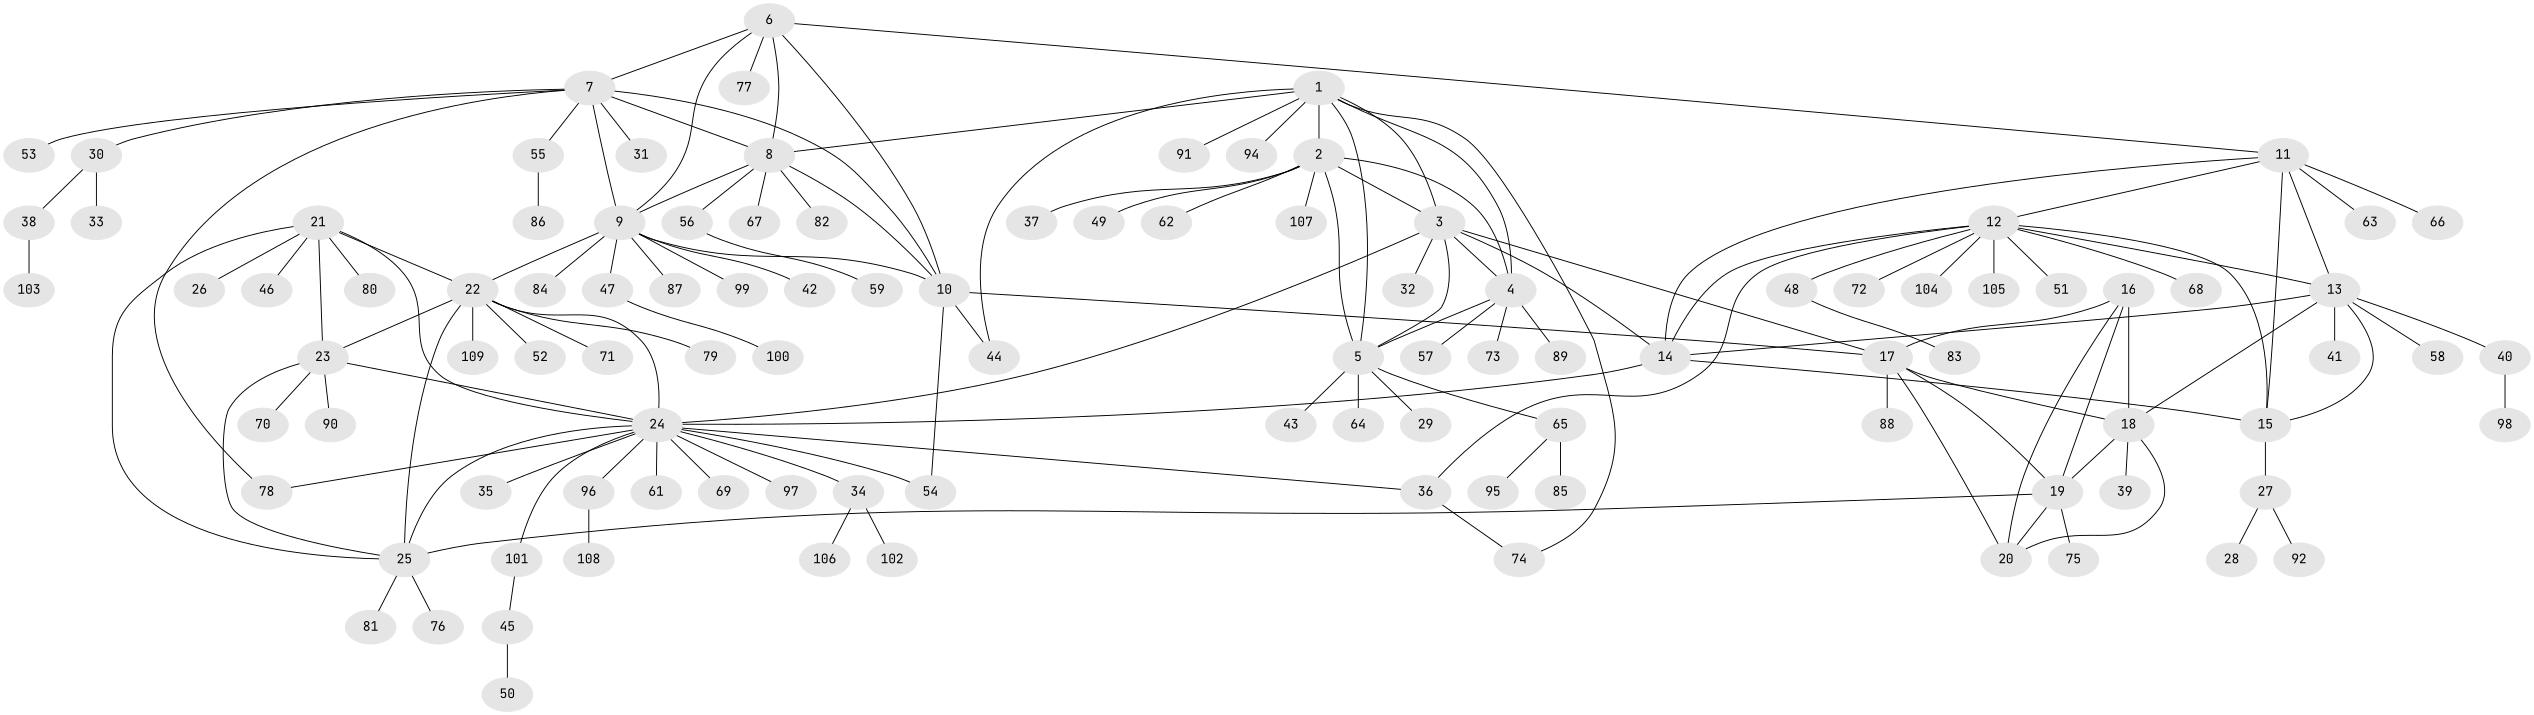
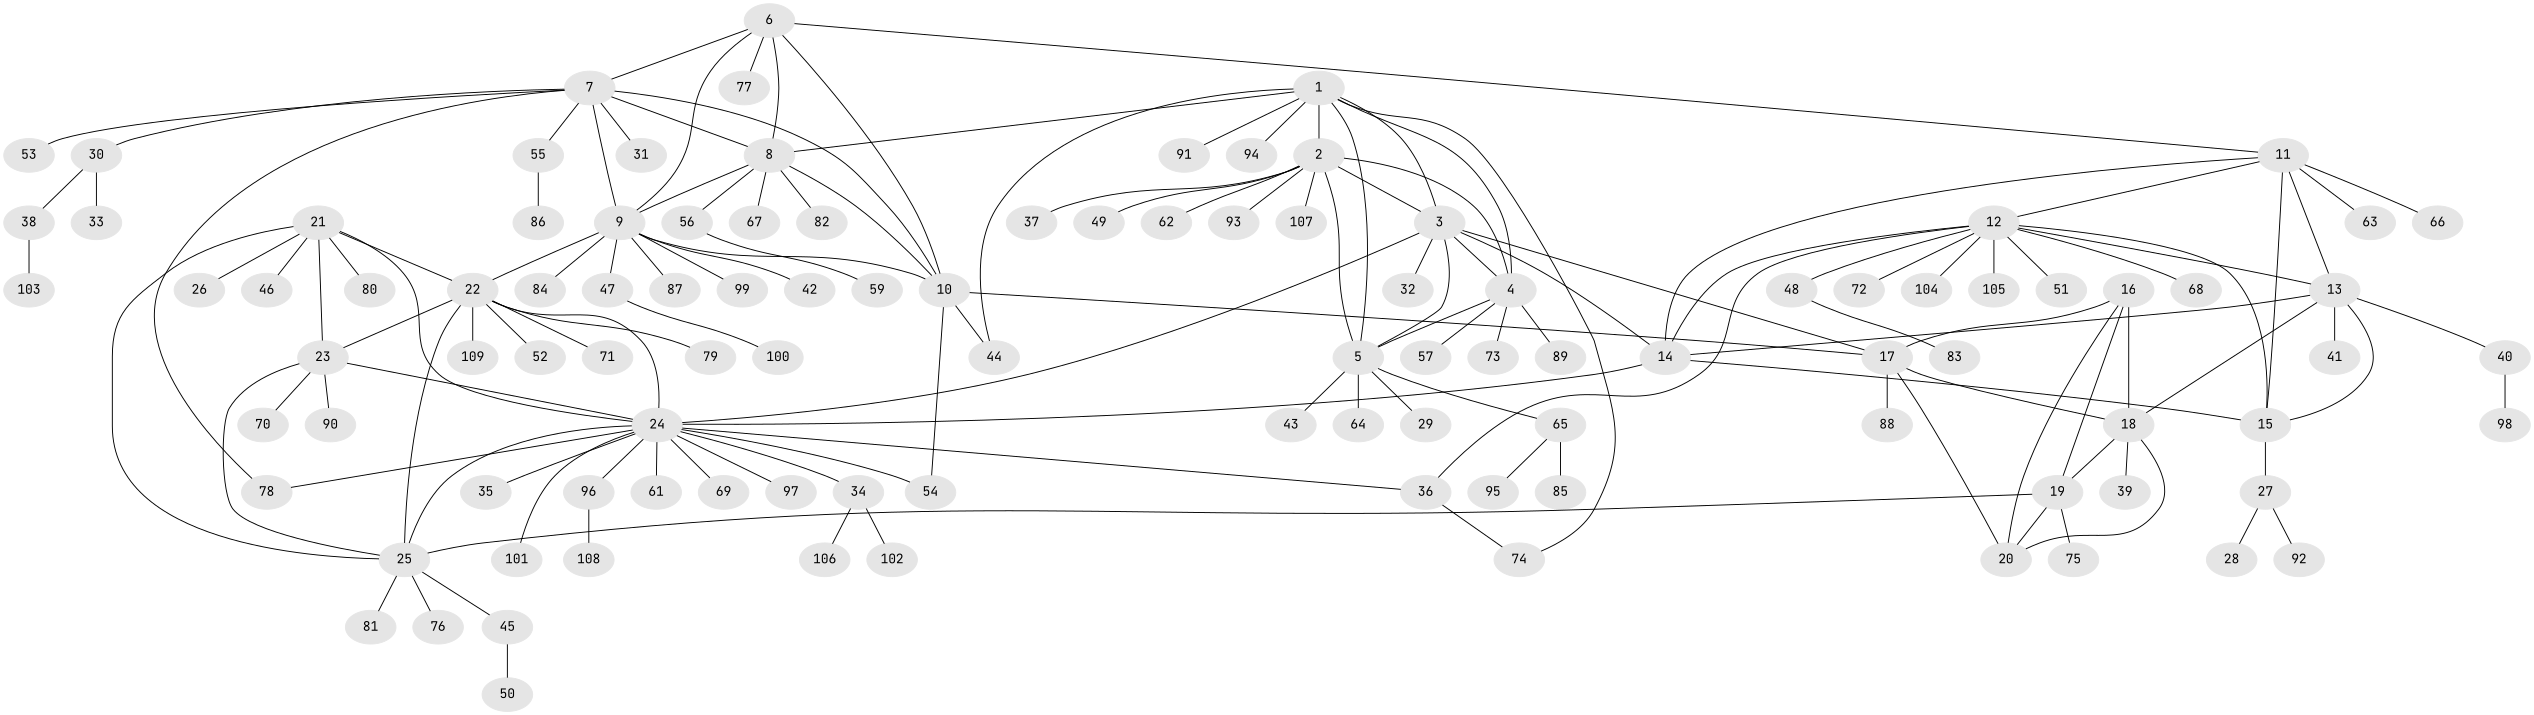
none -> (1234, 223)
(2438, 358) -> none
(1980, 418) -> none
(512, 593) -> (456, 594)
